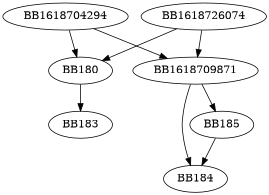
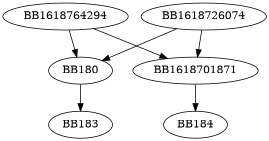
(66, 17) -> (66, 17)
(196, 71) -> (196, 71)
(222, 125) -> none
